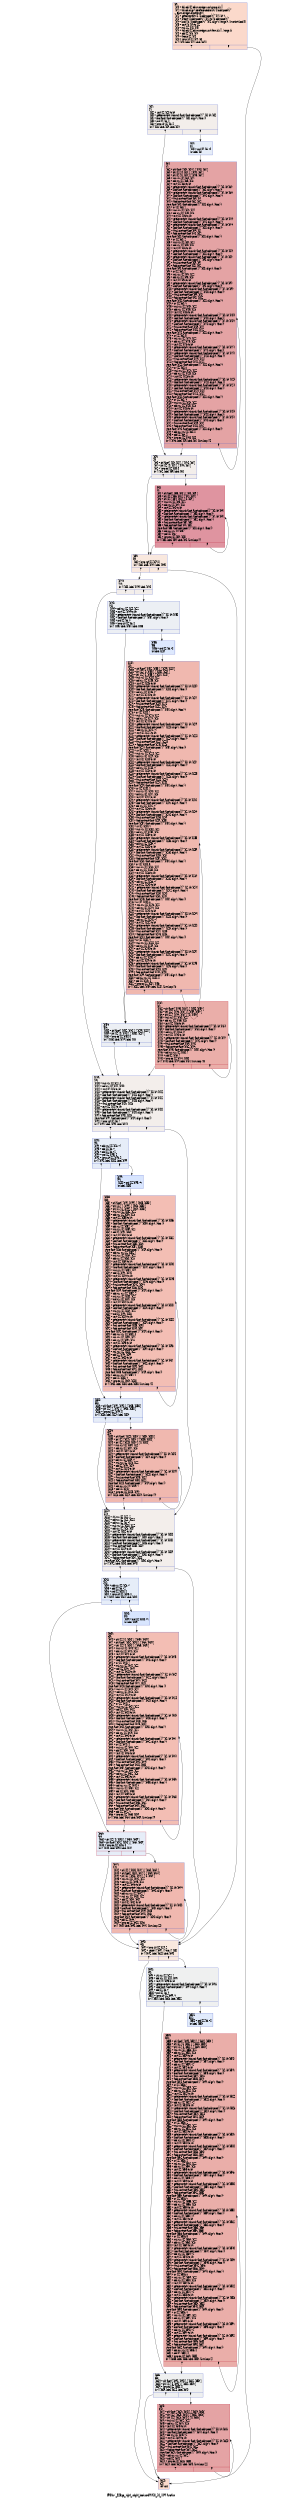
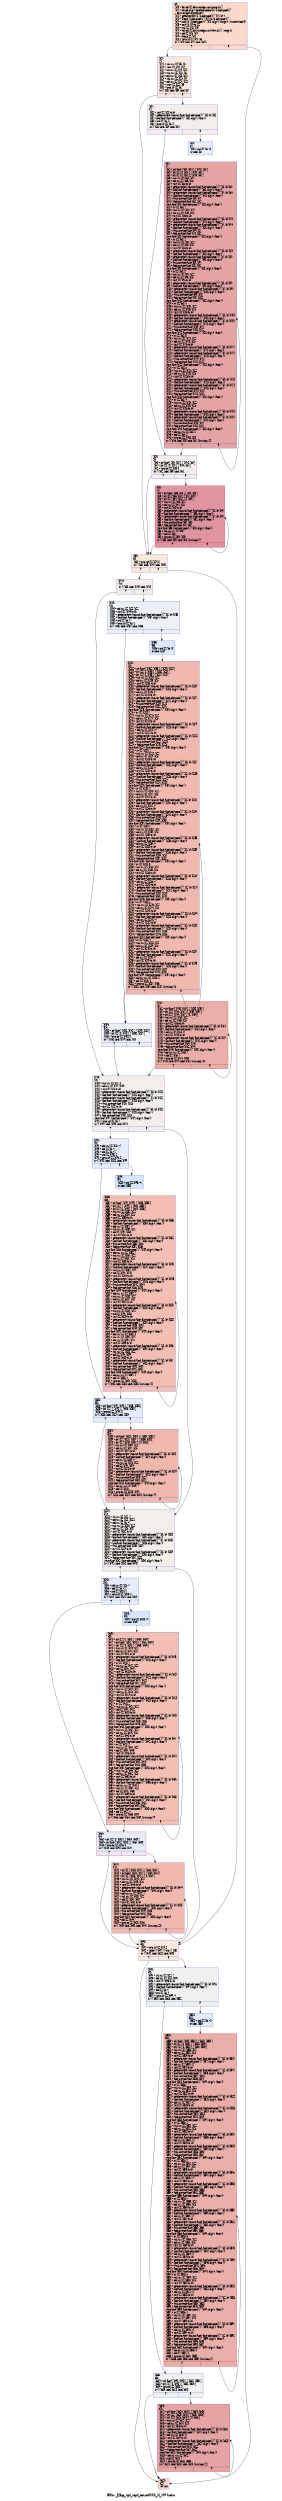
none -> (174, 77)
(200, 158) -> none
(143, 946) -> (143, 946)
